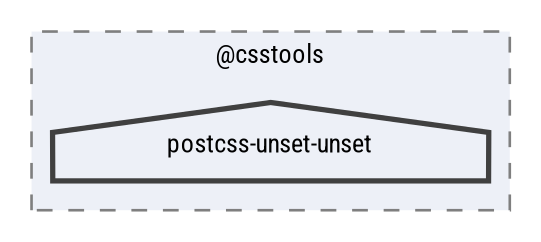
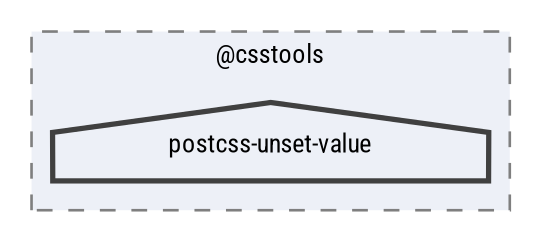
(271, 146) -> (271, 146)
